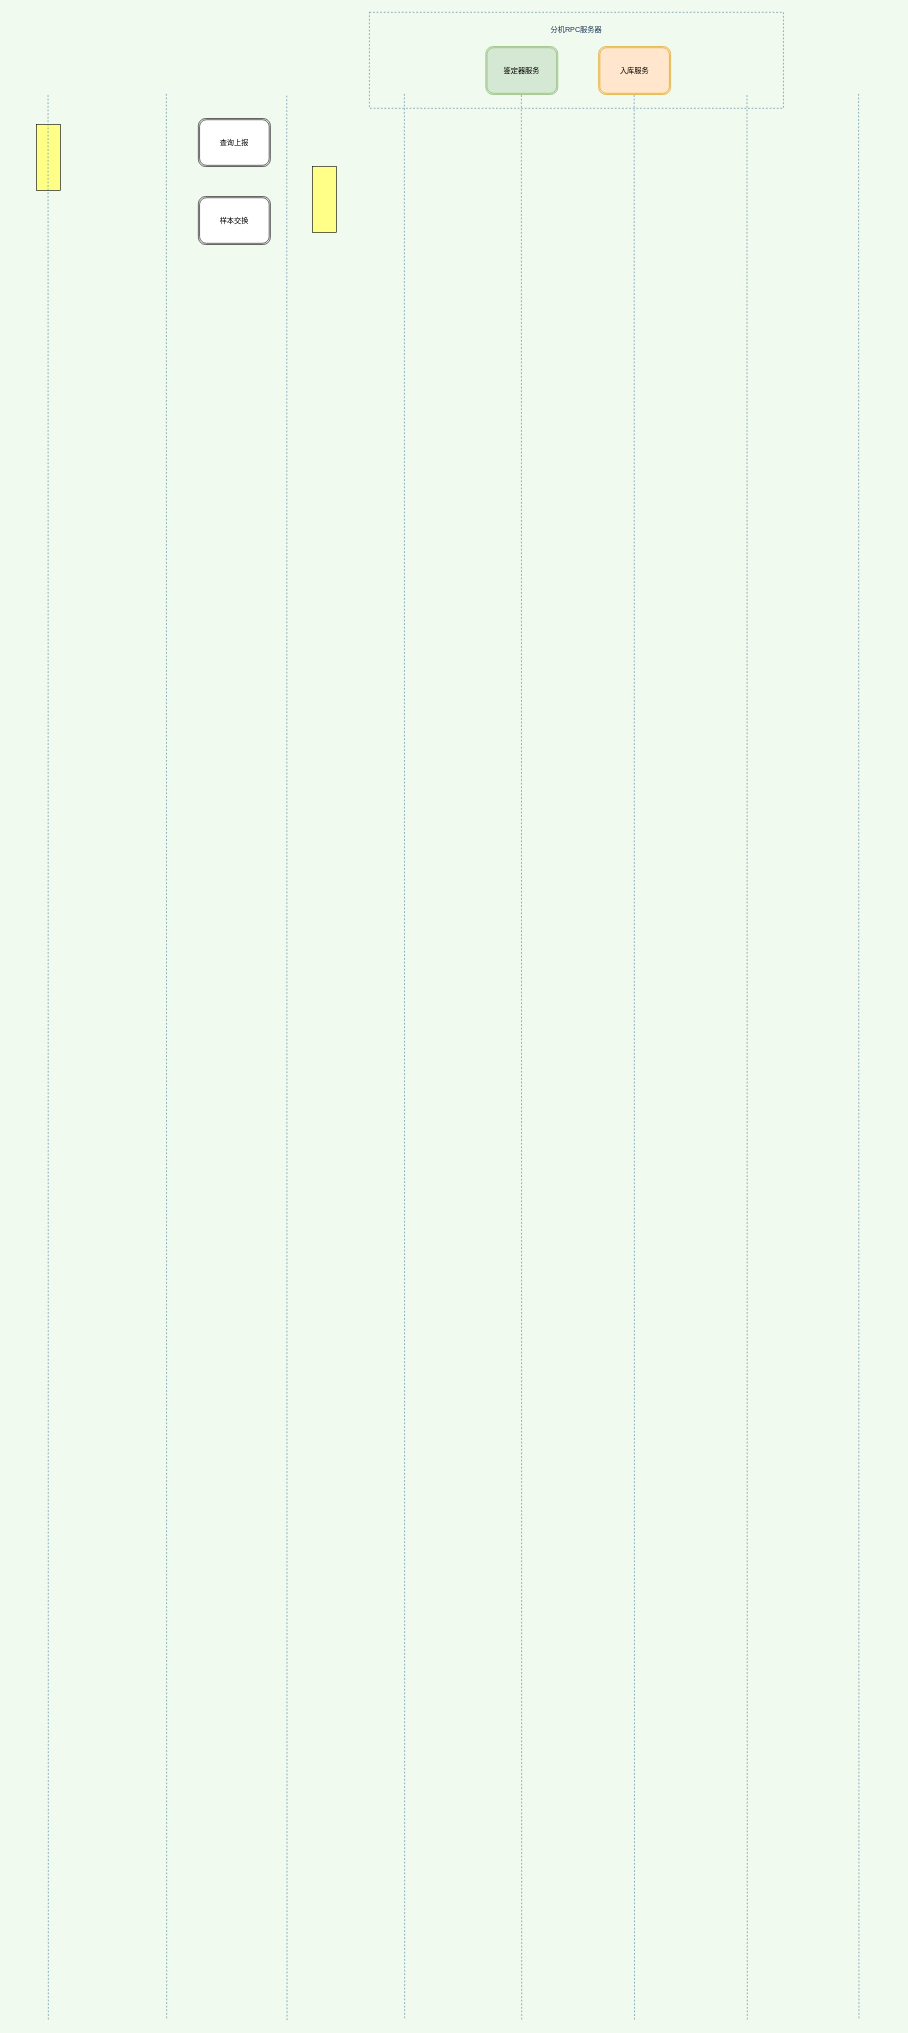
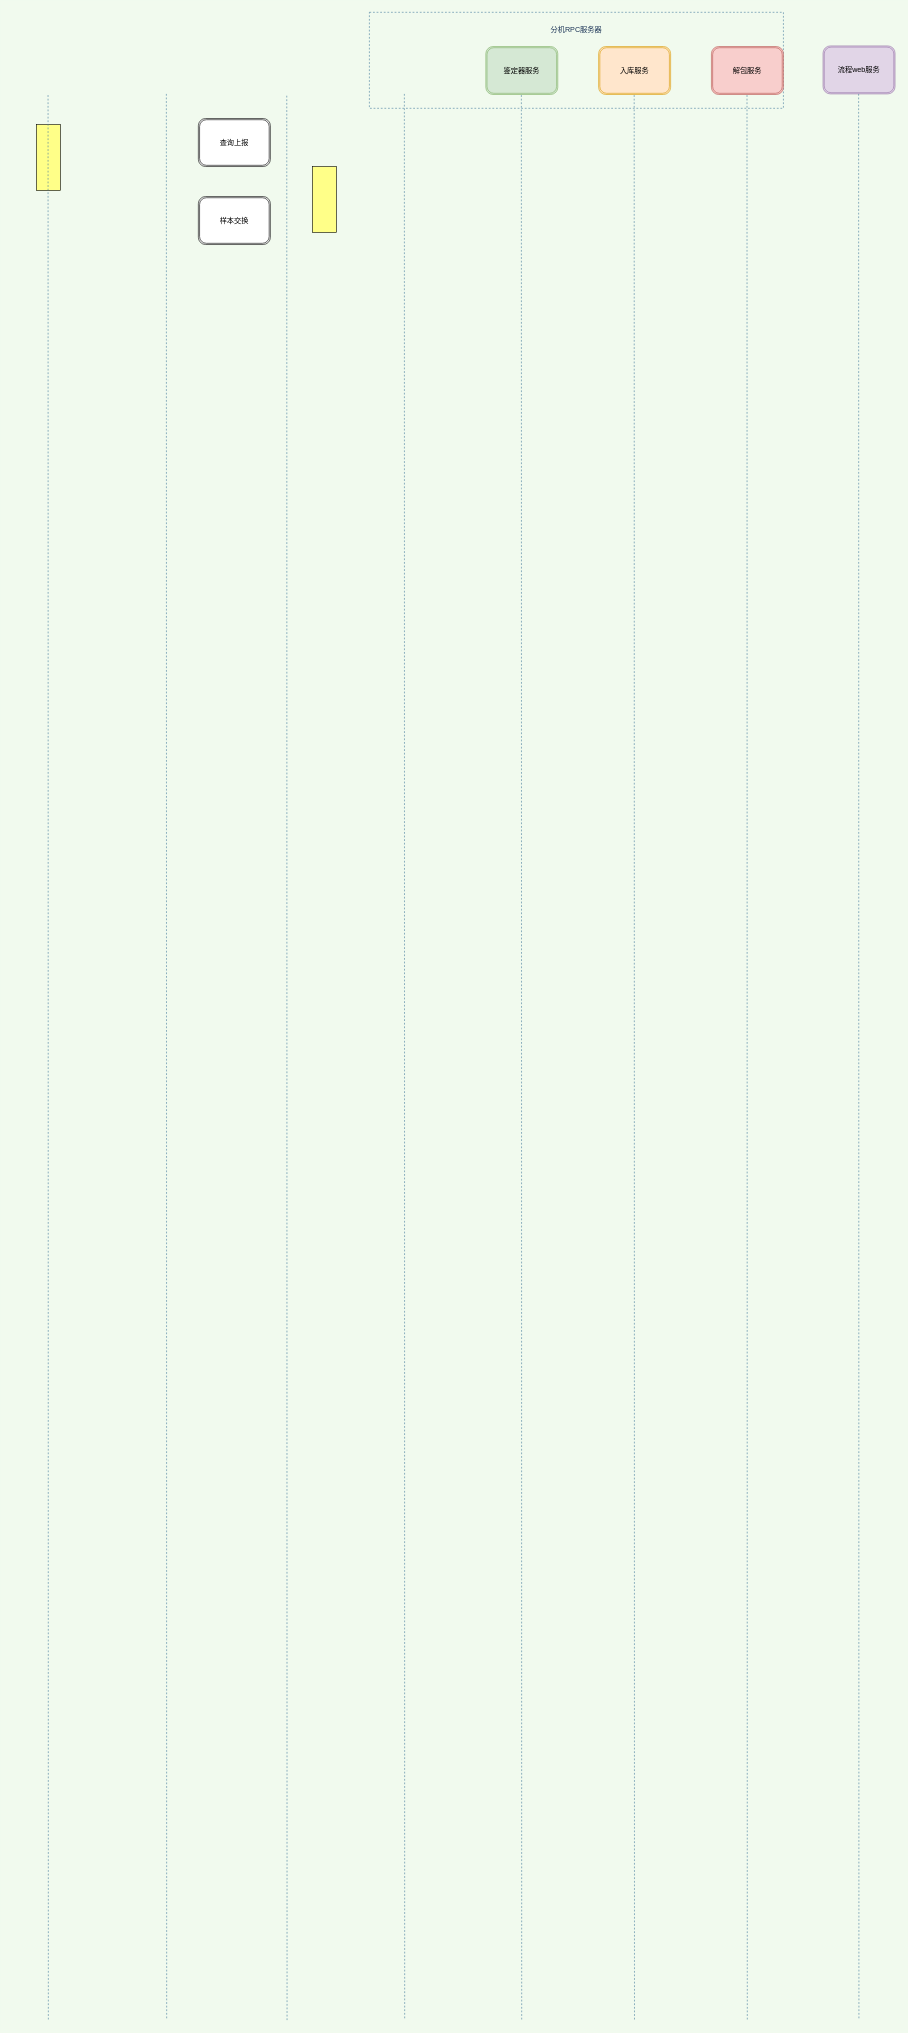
none -> (859, 70)
none -> (747, 71)
